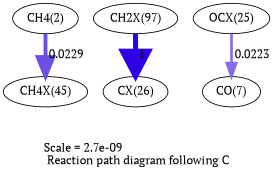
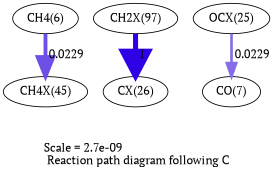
(45, 19) -> (45, 19)
(251, 55) -> (251, 55)
